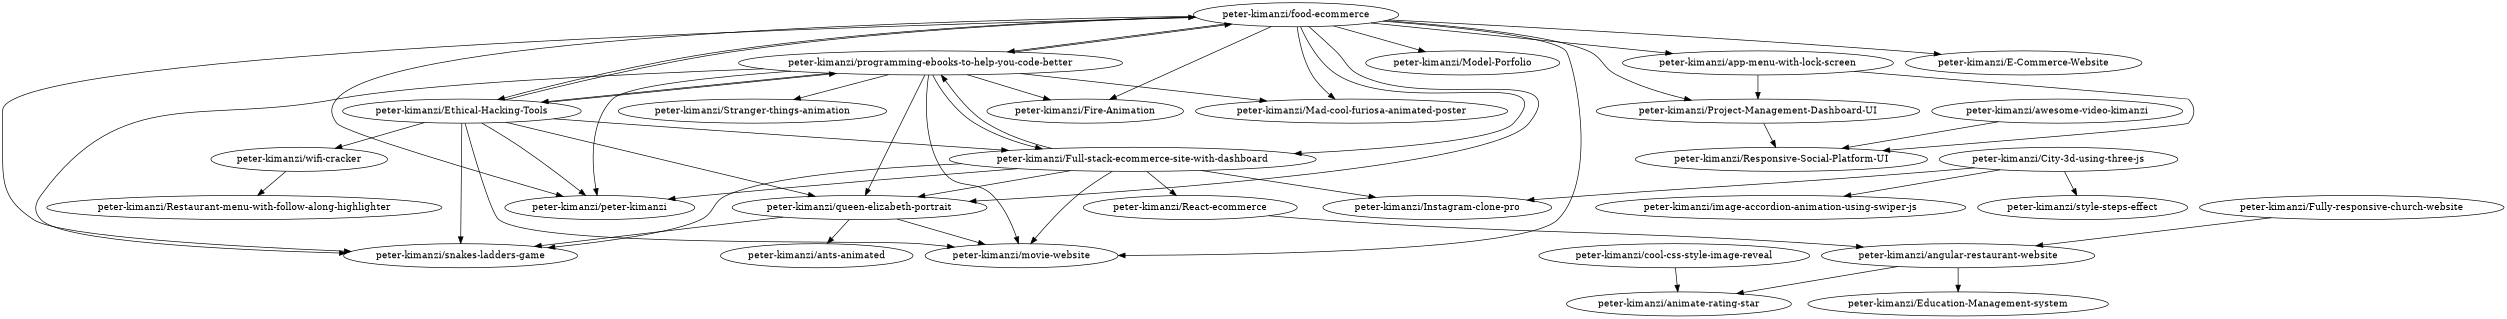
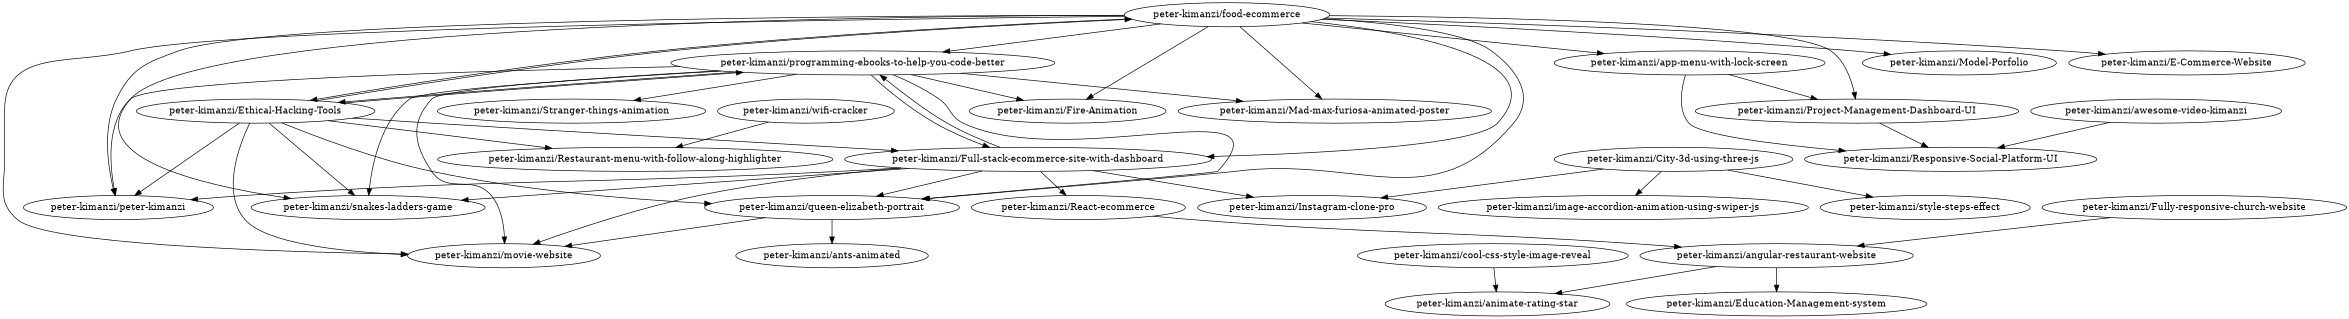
(1119, 39) -> none
(1352, 111) -> (1335, 111)
(383, 134) -> (437, 134)
(692, 228) -> none
